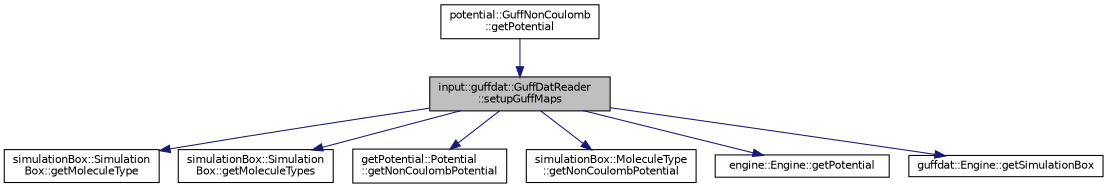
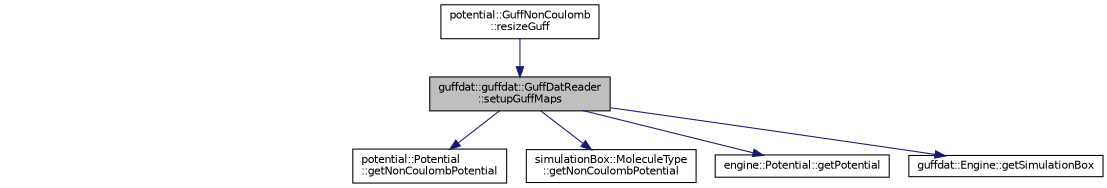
(520, 22) -> (520, 22)
(520, 94) -> (520, 94)
(82, 166) -> none
(256, 166) -> none
(430, 166) -> (430, 166)
(802, 166) -> (802, 166)
